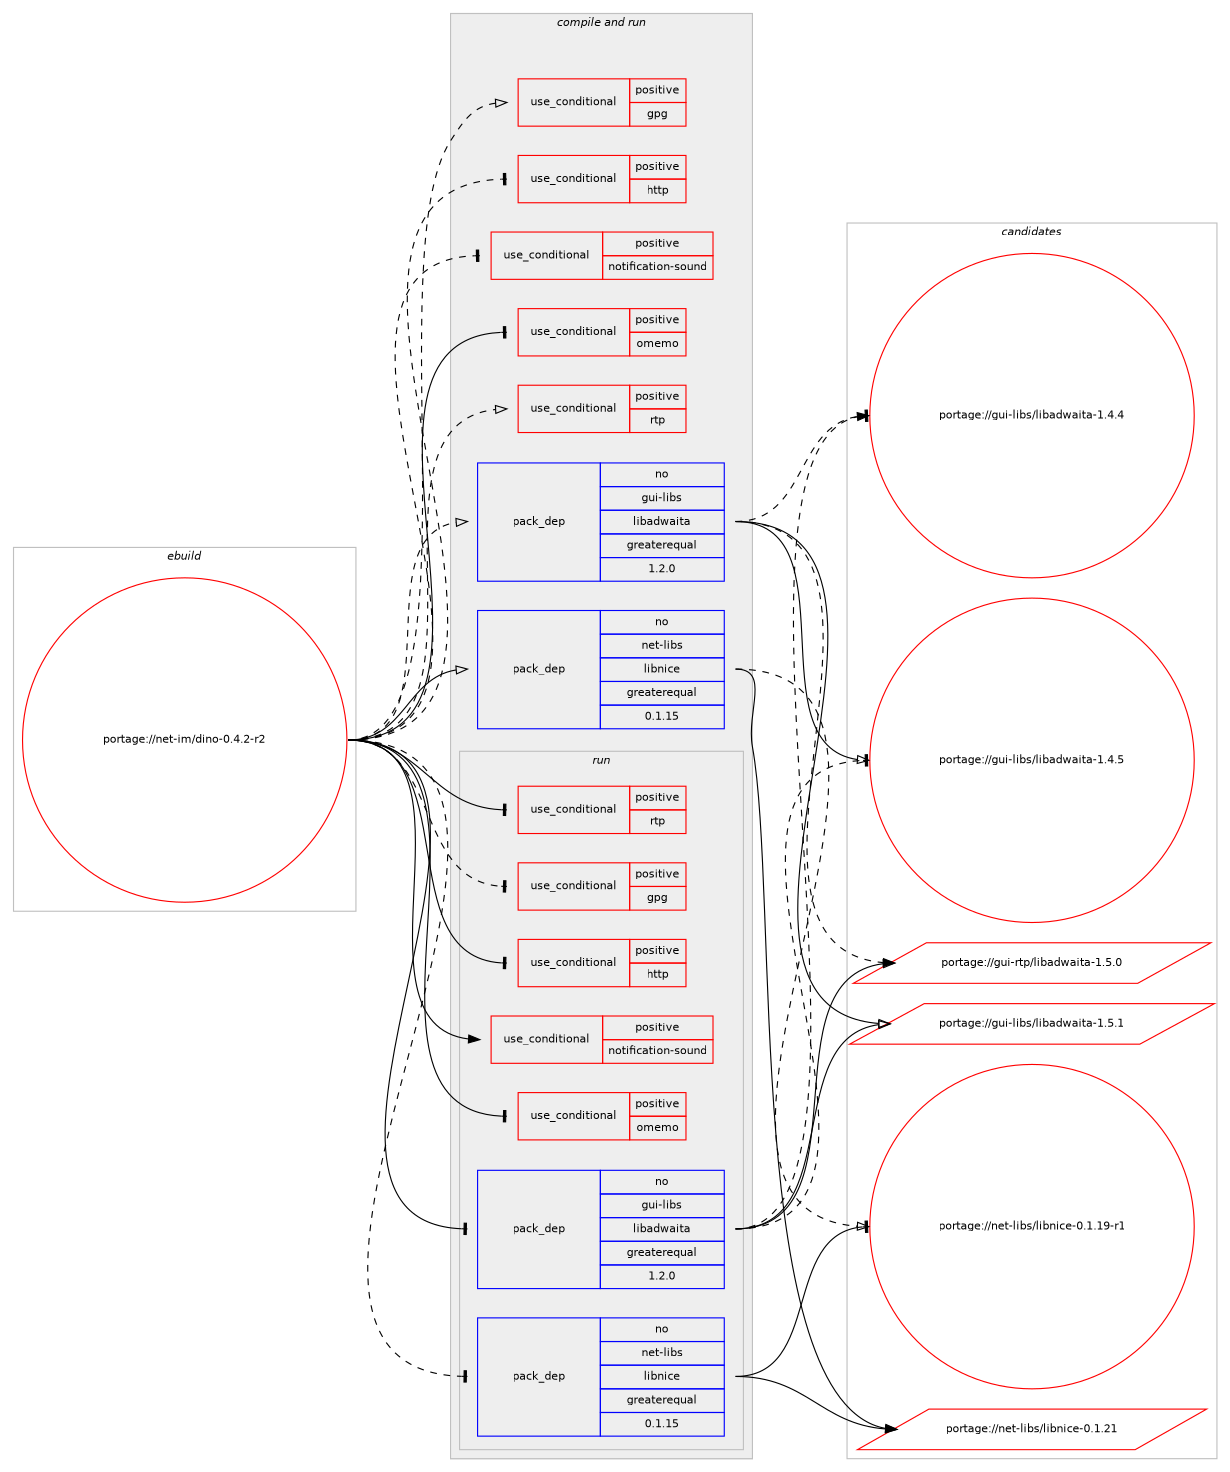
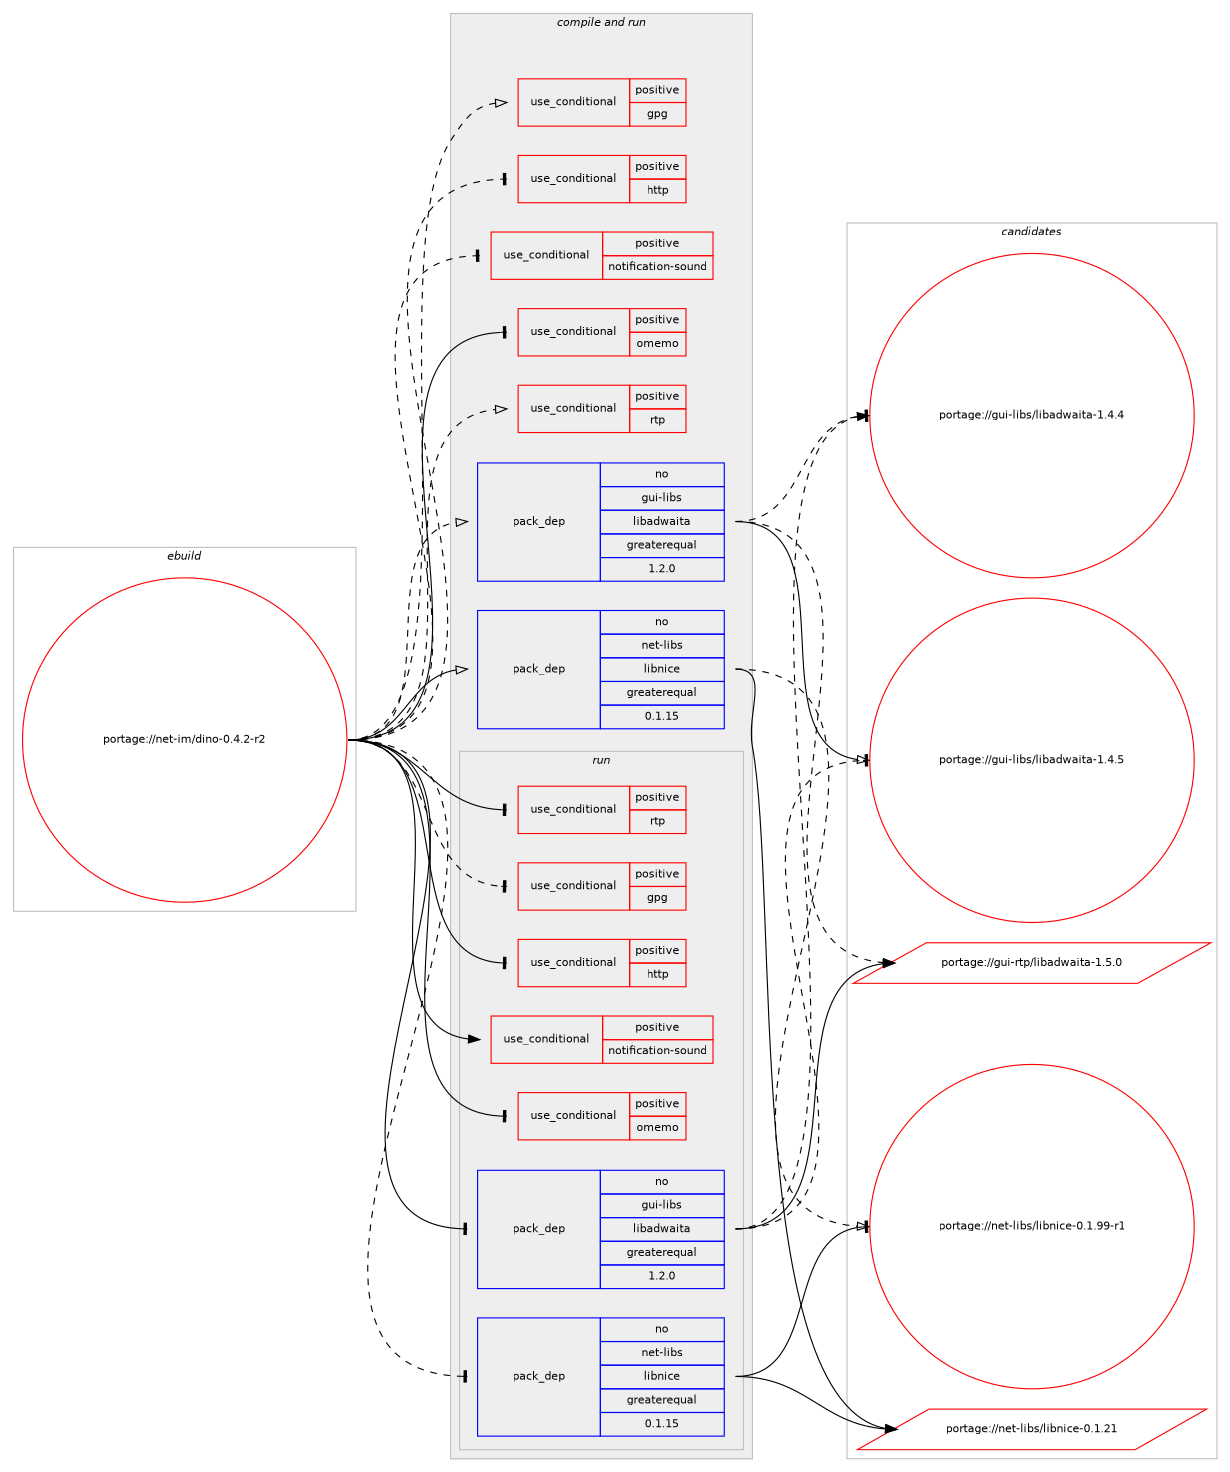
(1032, 1024) -> none
(1032, 1227) -> (1032, 1227)
